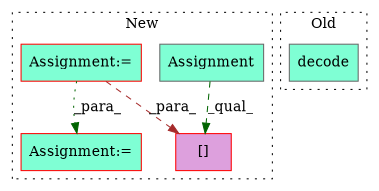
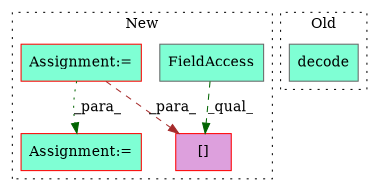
(212, 63) -> (212, 63)
